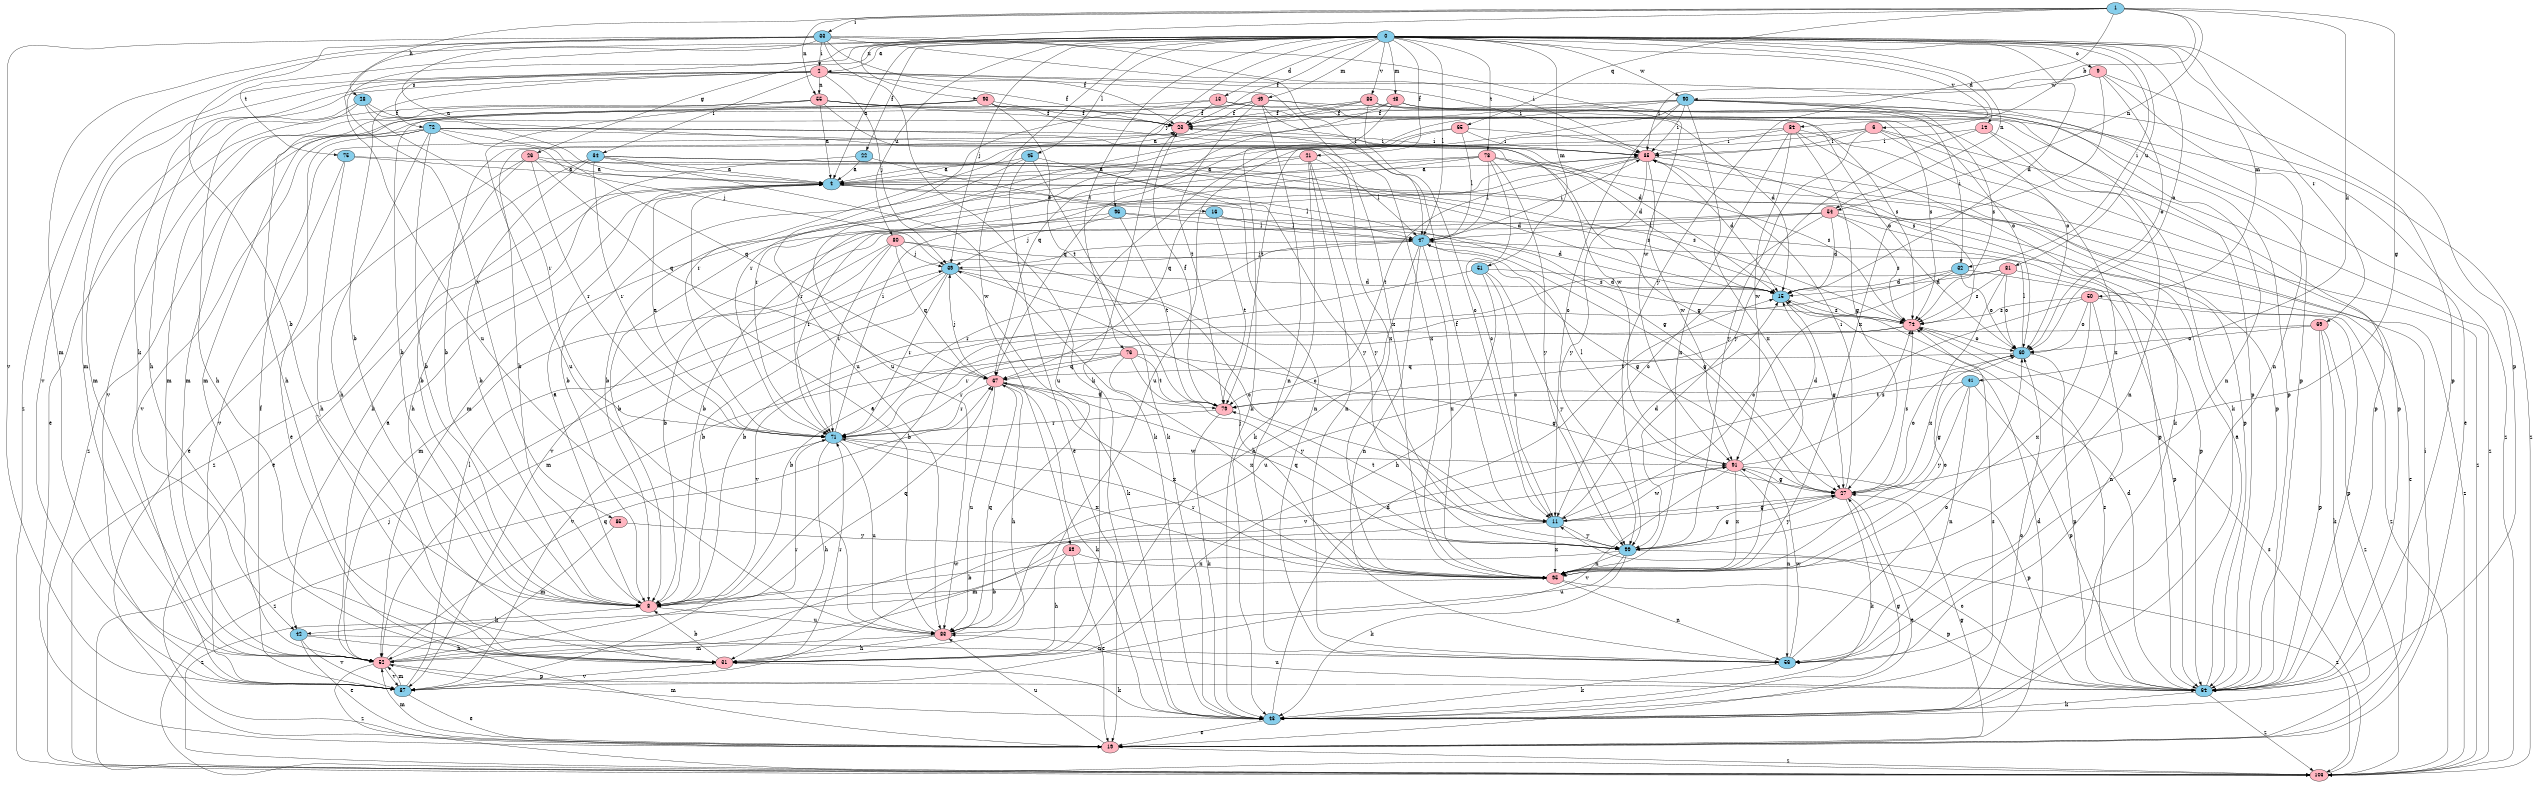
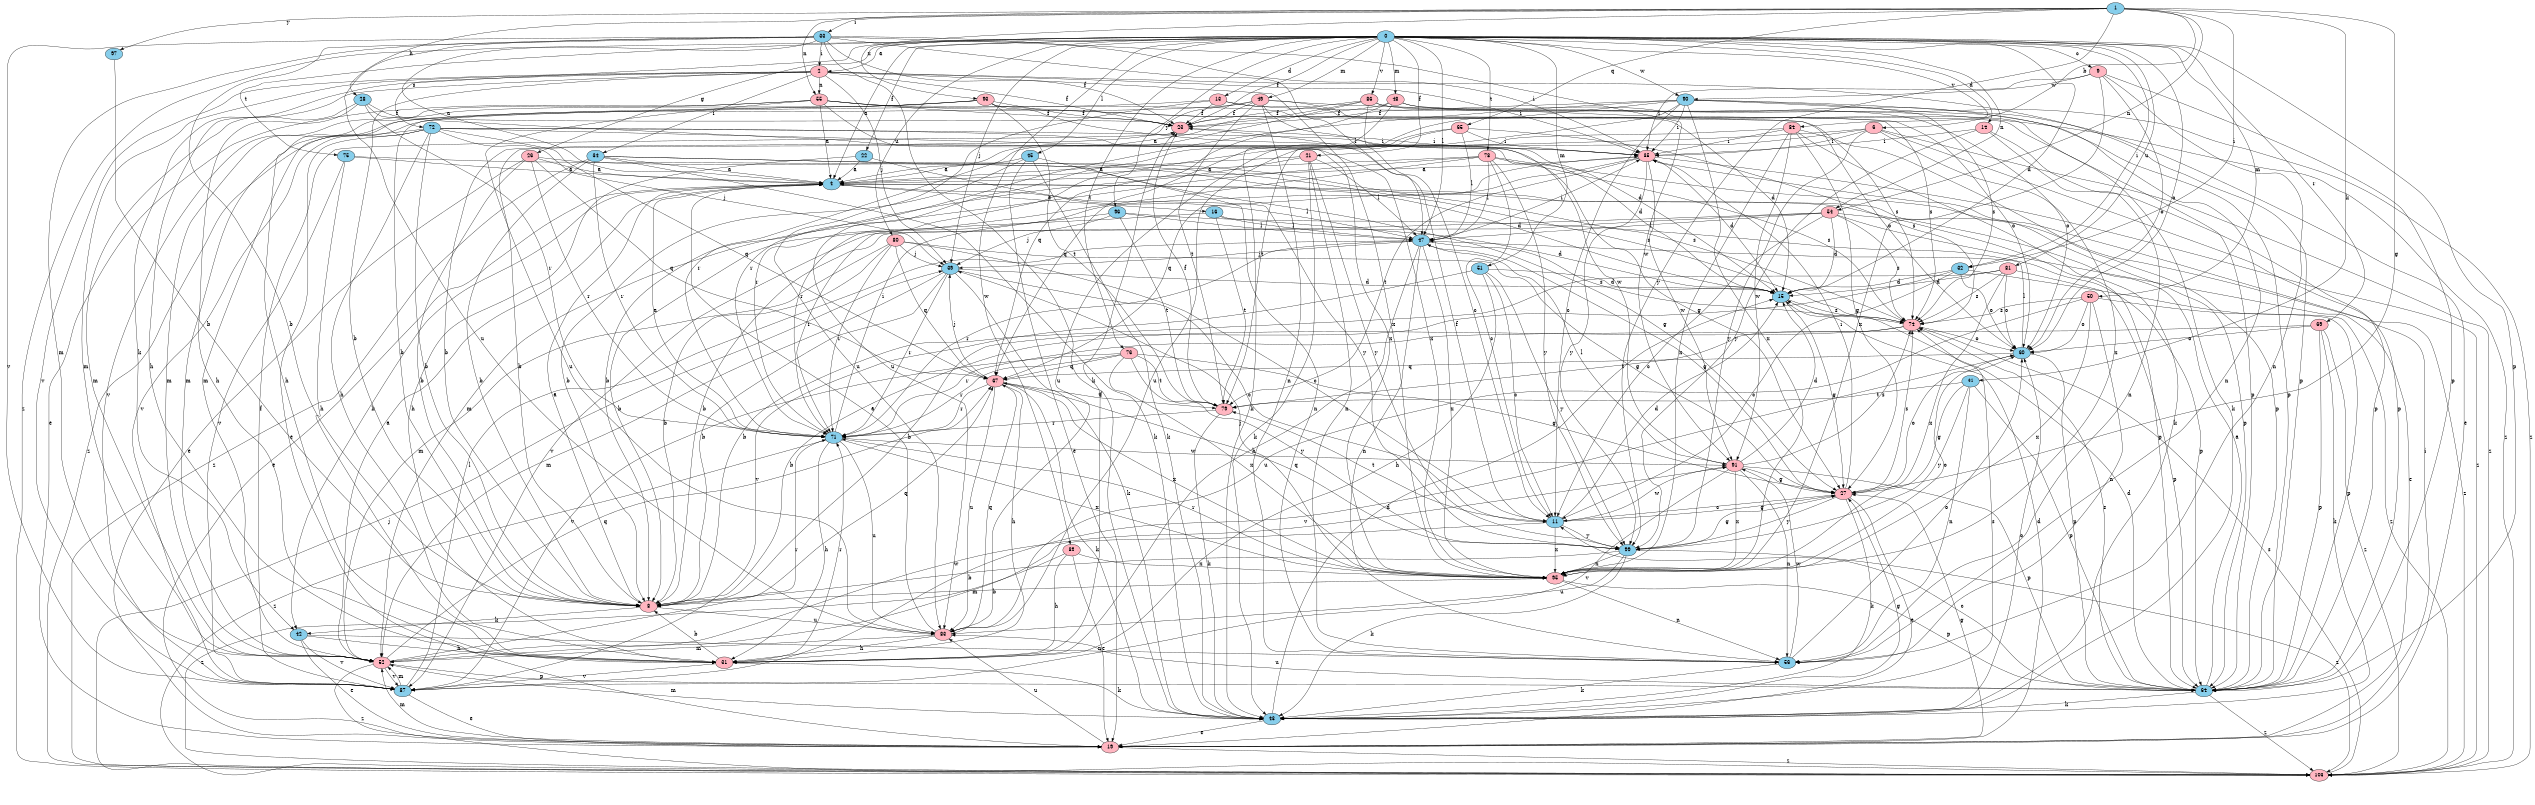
none -> (114, 54)
(1941, 140) -> (2214, 175)
(619, 522) -> none
